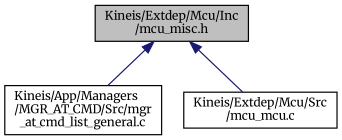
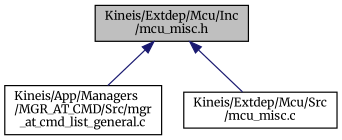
(260, 110) -> (260, 110)
